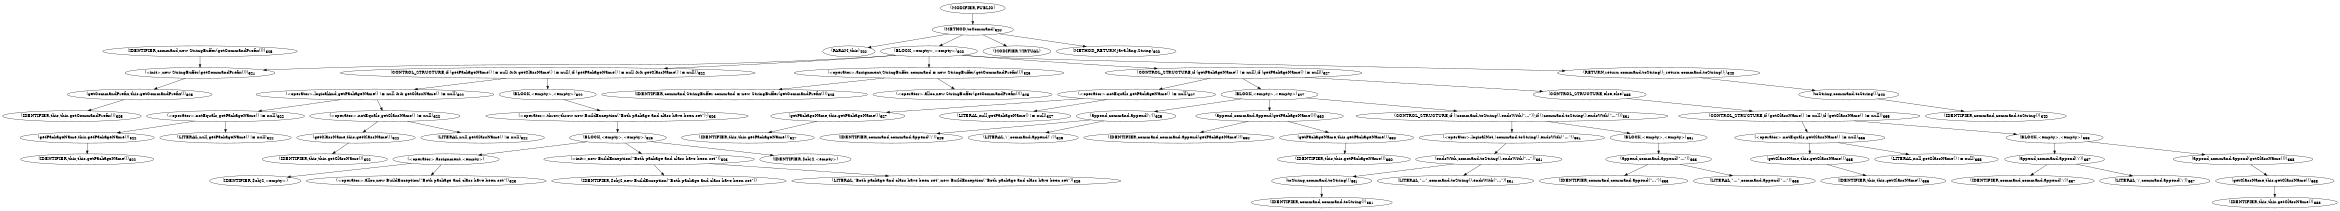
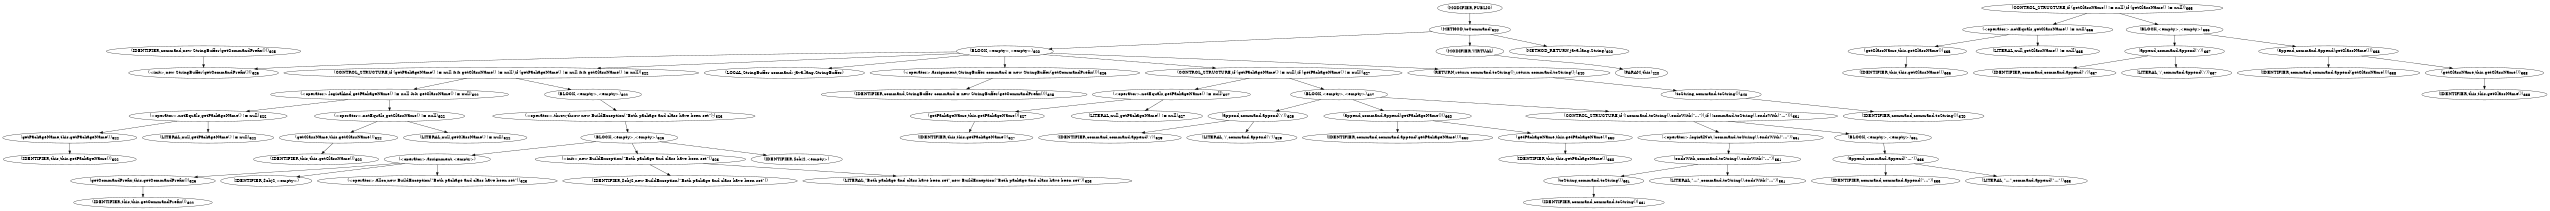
(910, 40) -> (1557, 62)
(252, 72) -> (255, 72)
none -> (784, 73)
none -> (2328, 73)
(171, 83) -> (299, 170)
(963, 95) -> none
(1590, 95) -> none
(119, 116) -> (190, 202)
